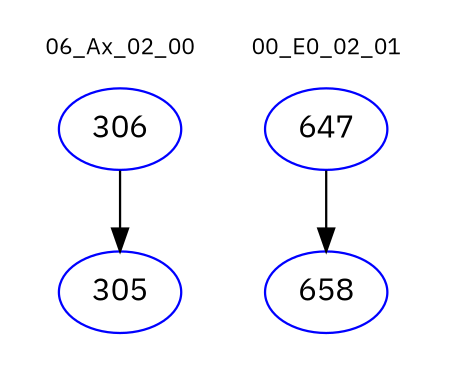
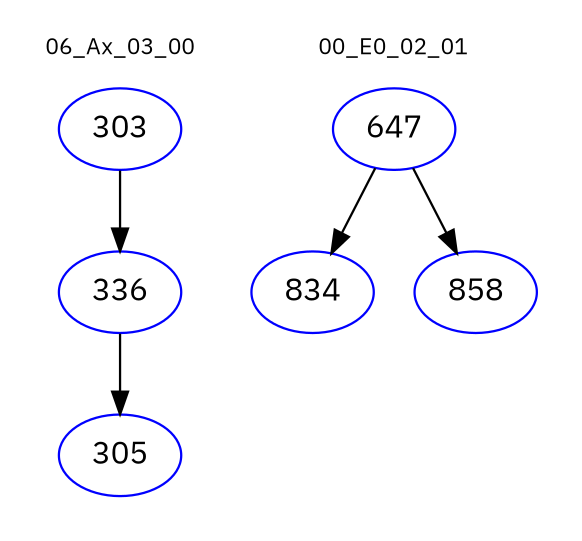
(121, 49) -> (121, 49)
none -> (120, 129)
(120, 129) -> (120, 292)
none -> (313, 292)
(326, 292) -> (476, 292)
